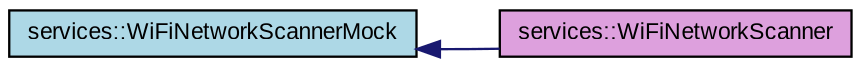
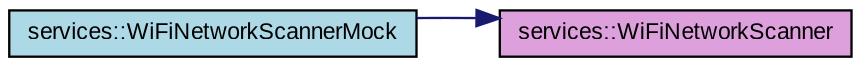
(470, 49) -> (446, 18)
